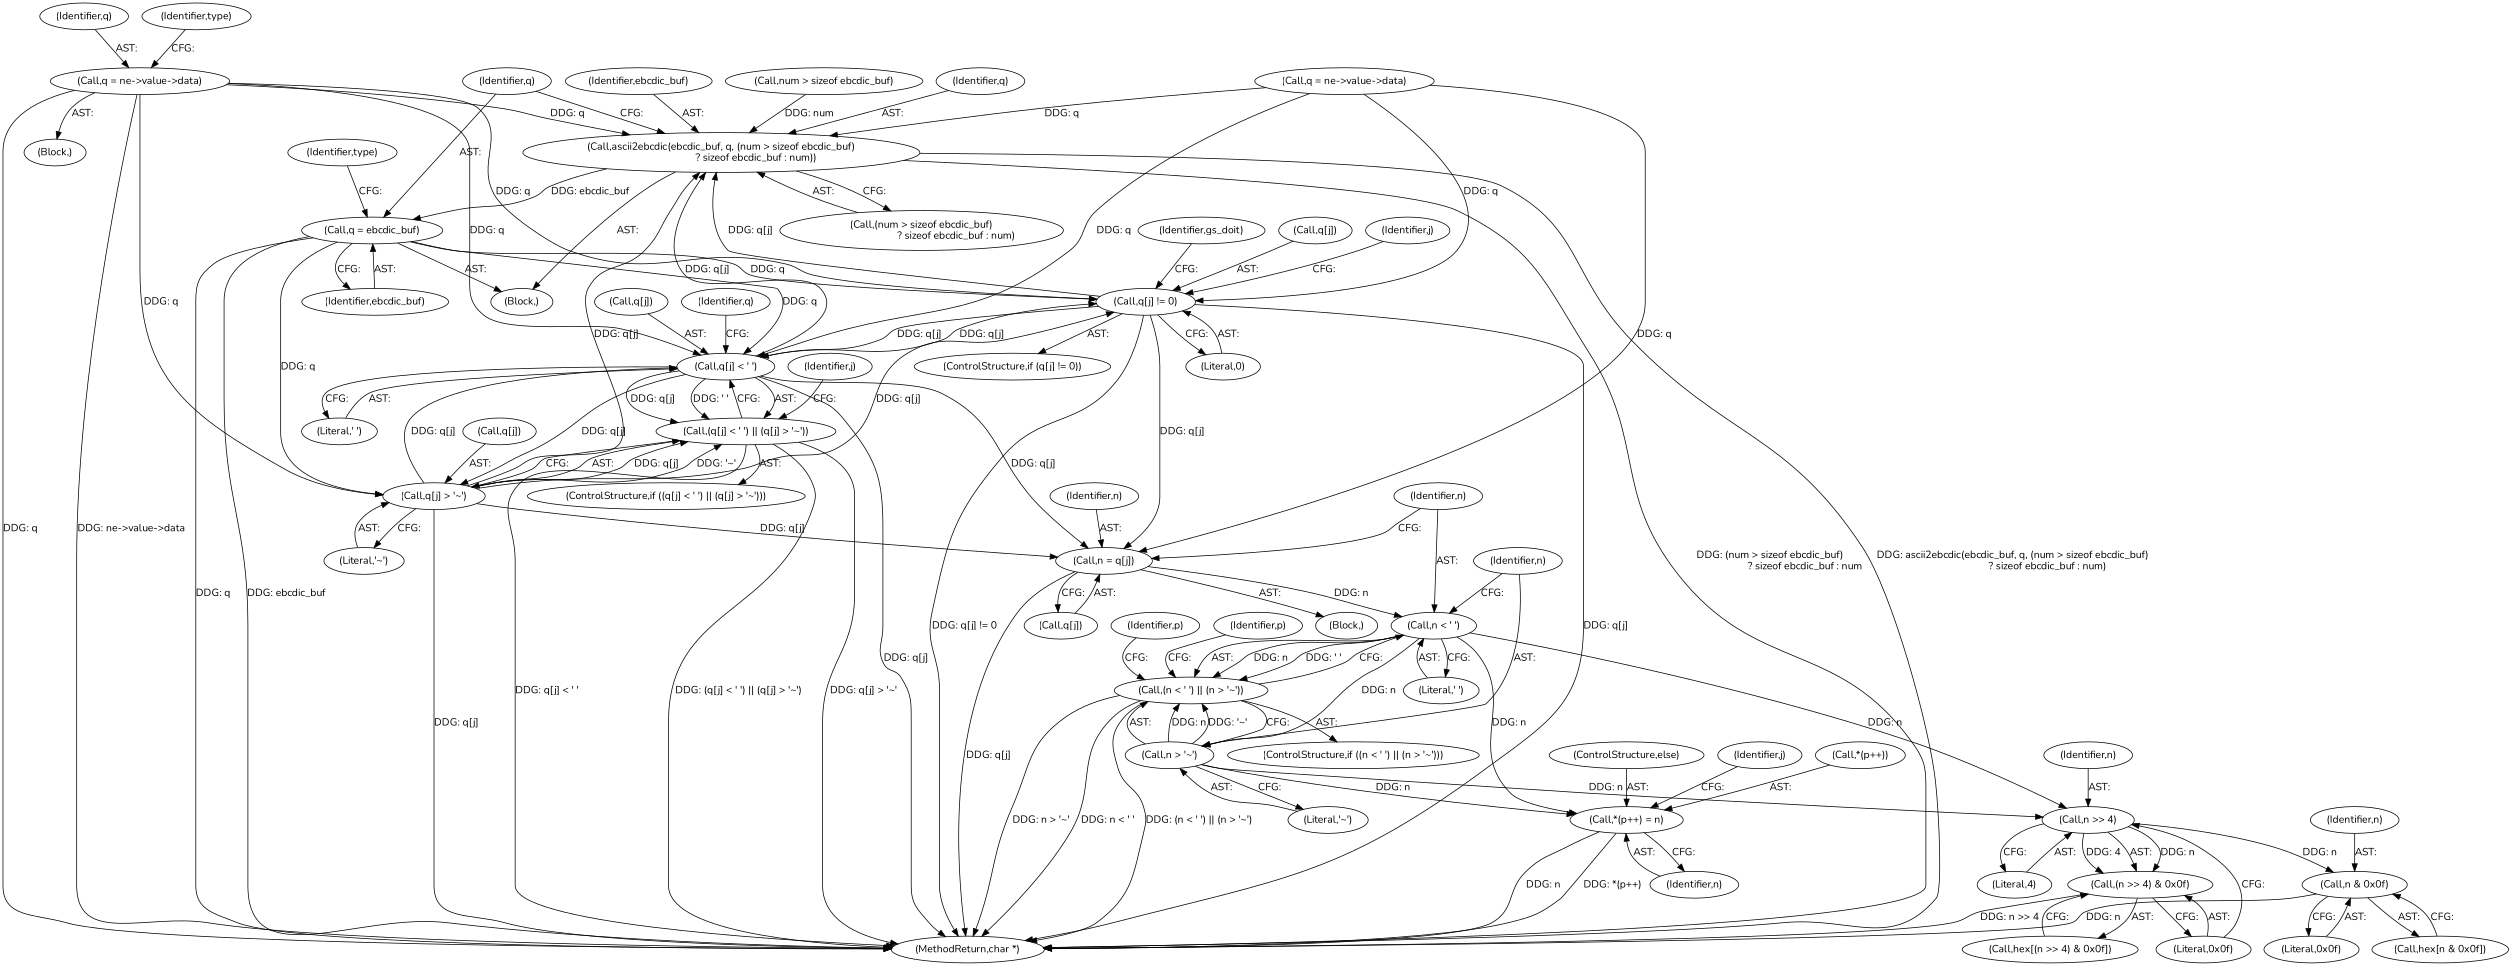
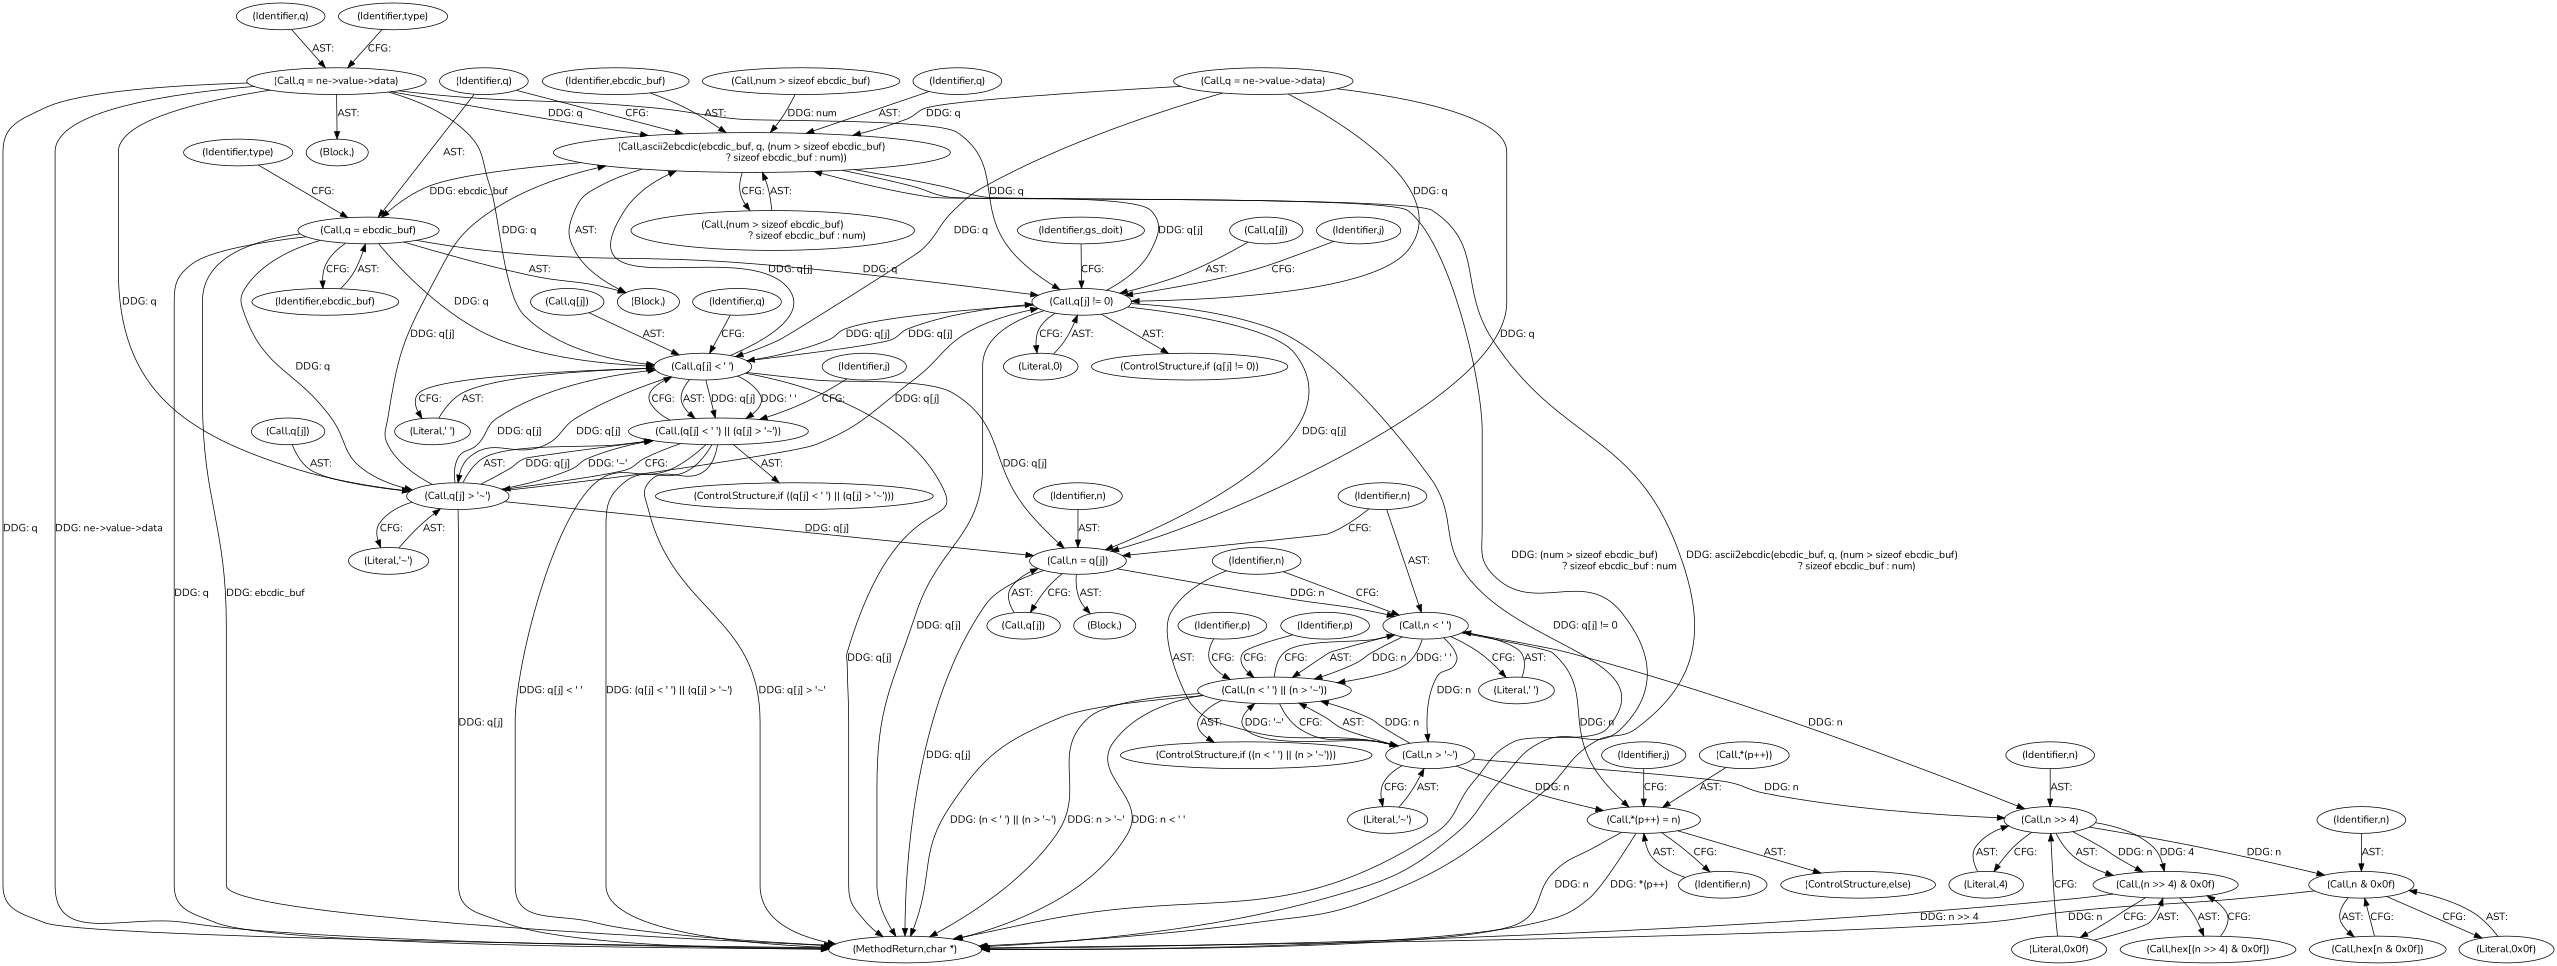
(1627, 784) -> (1746, 851)
